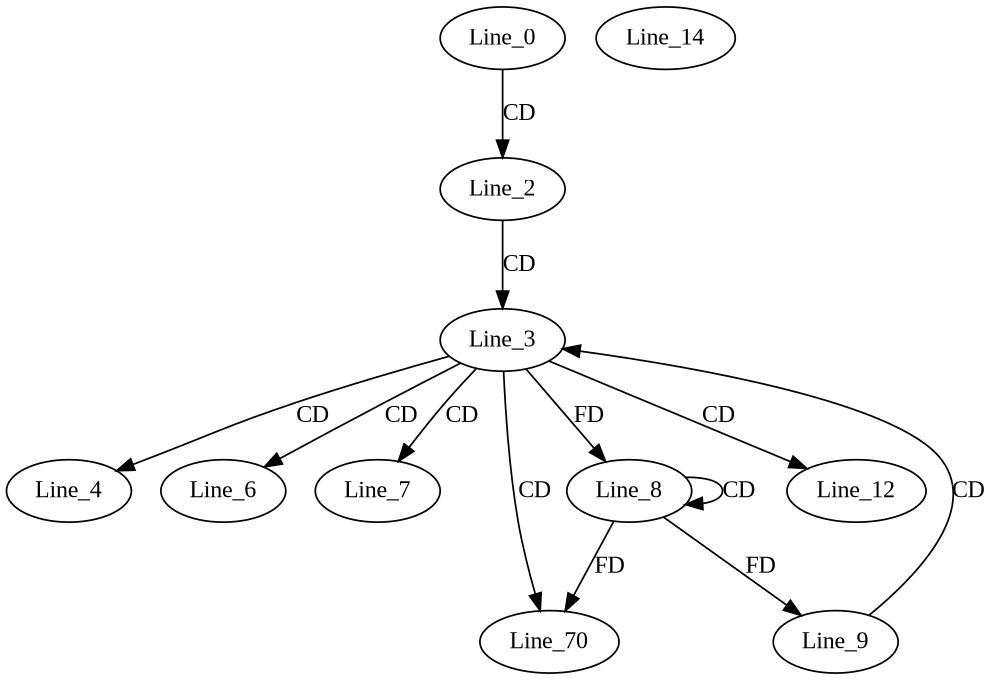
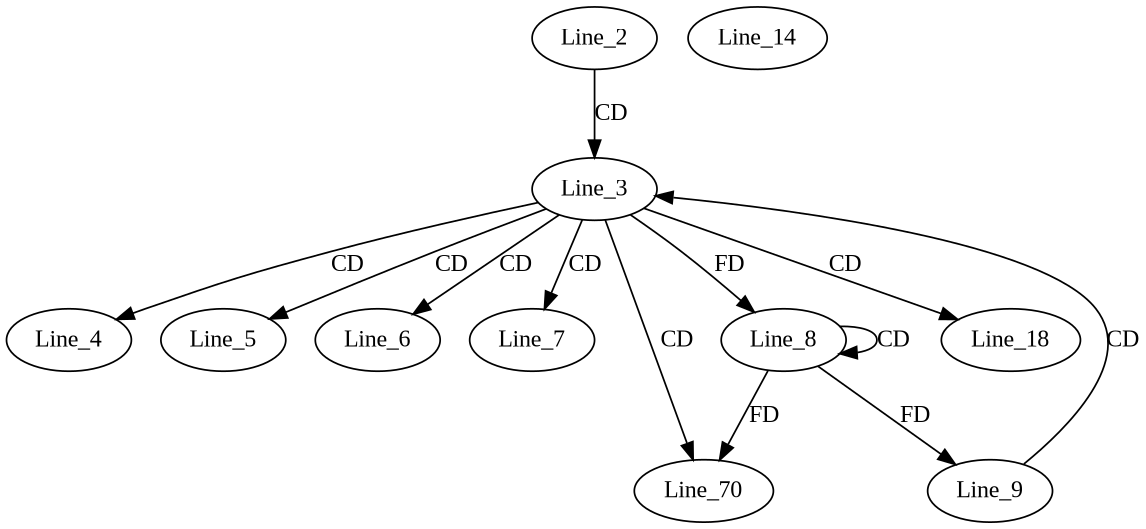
(503, 38) -> none
none -> (223, 340)
(857, 491) -> (1011, 340)
